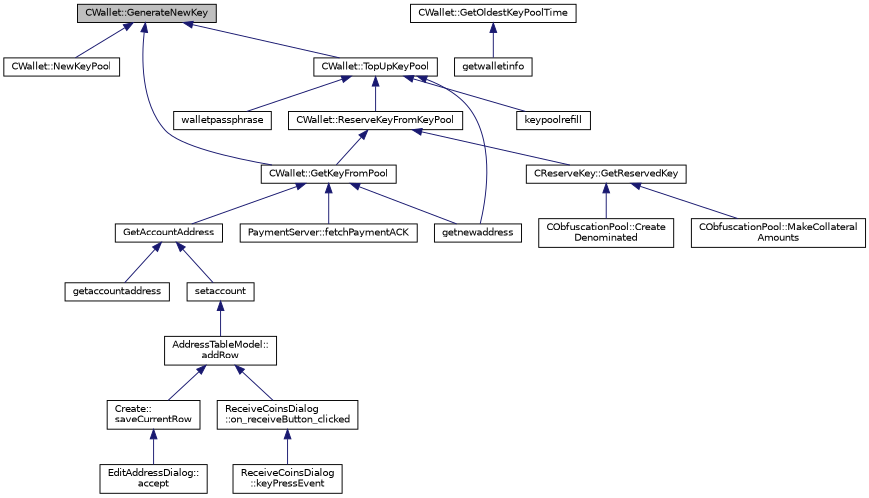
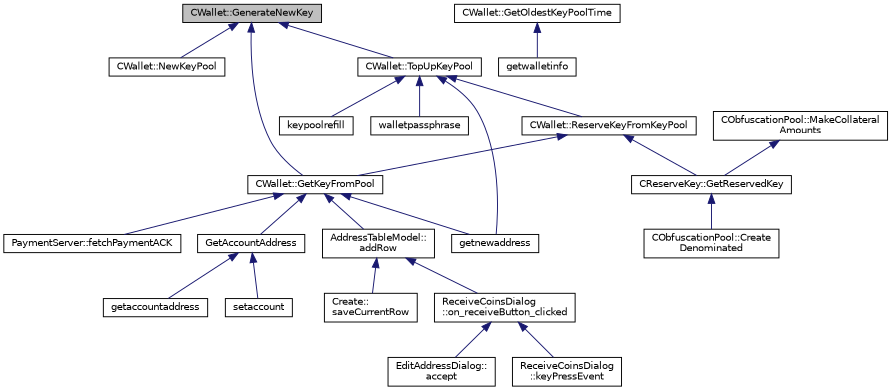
(689, 203) -> (748, 161)
(221, 324) -> (348, 215)
(154, 452) -> (470, 343)
